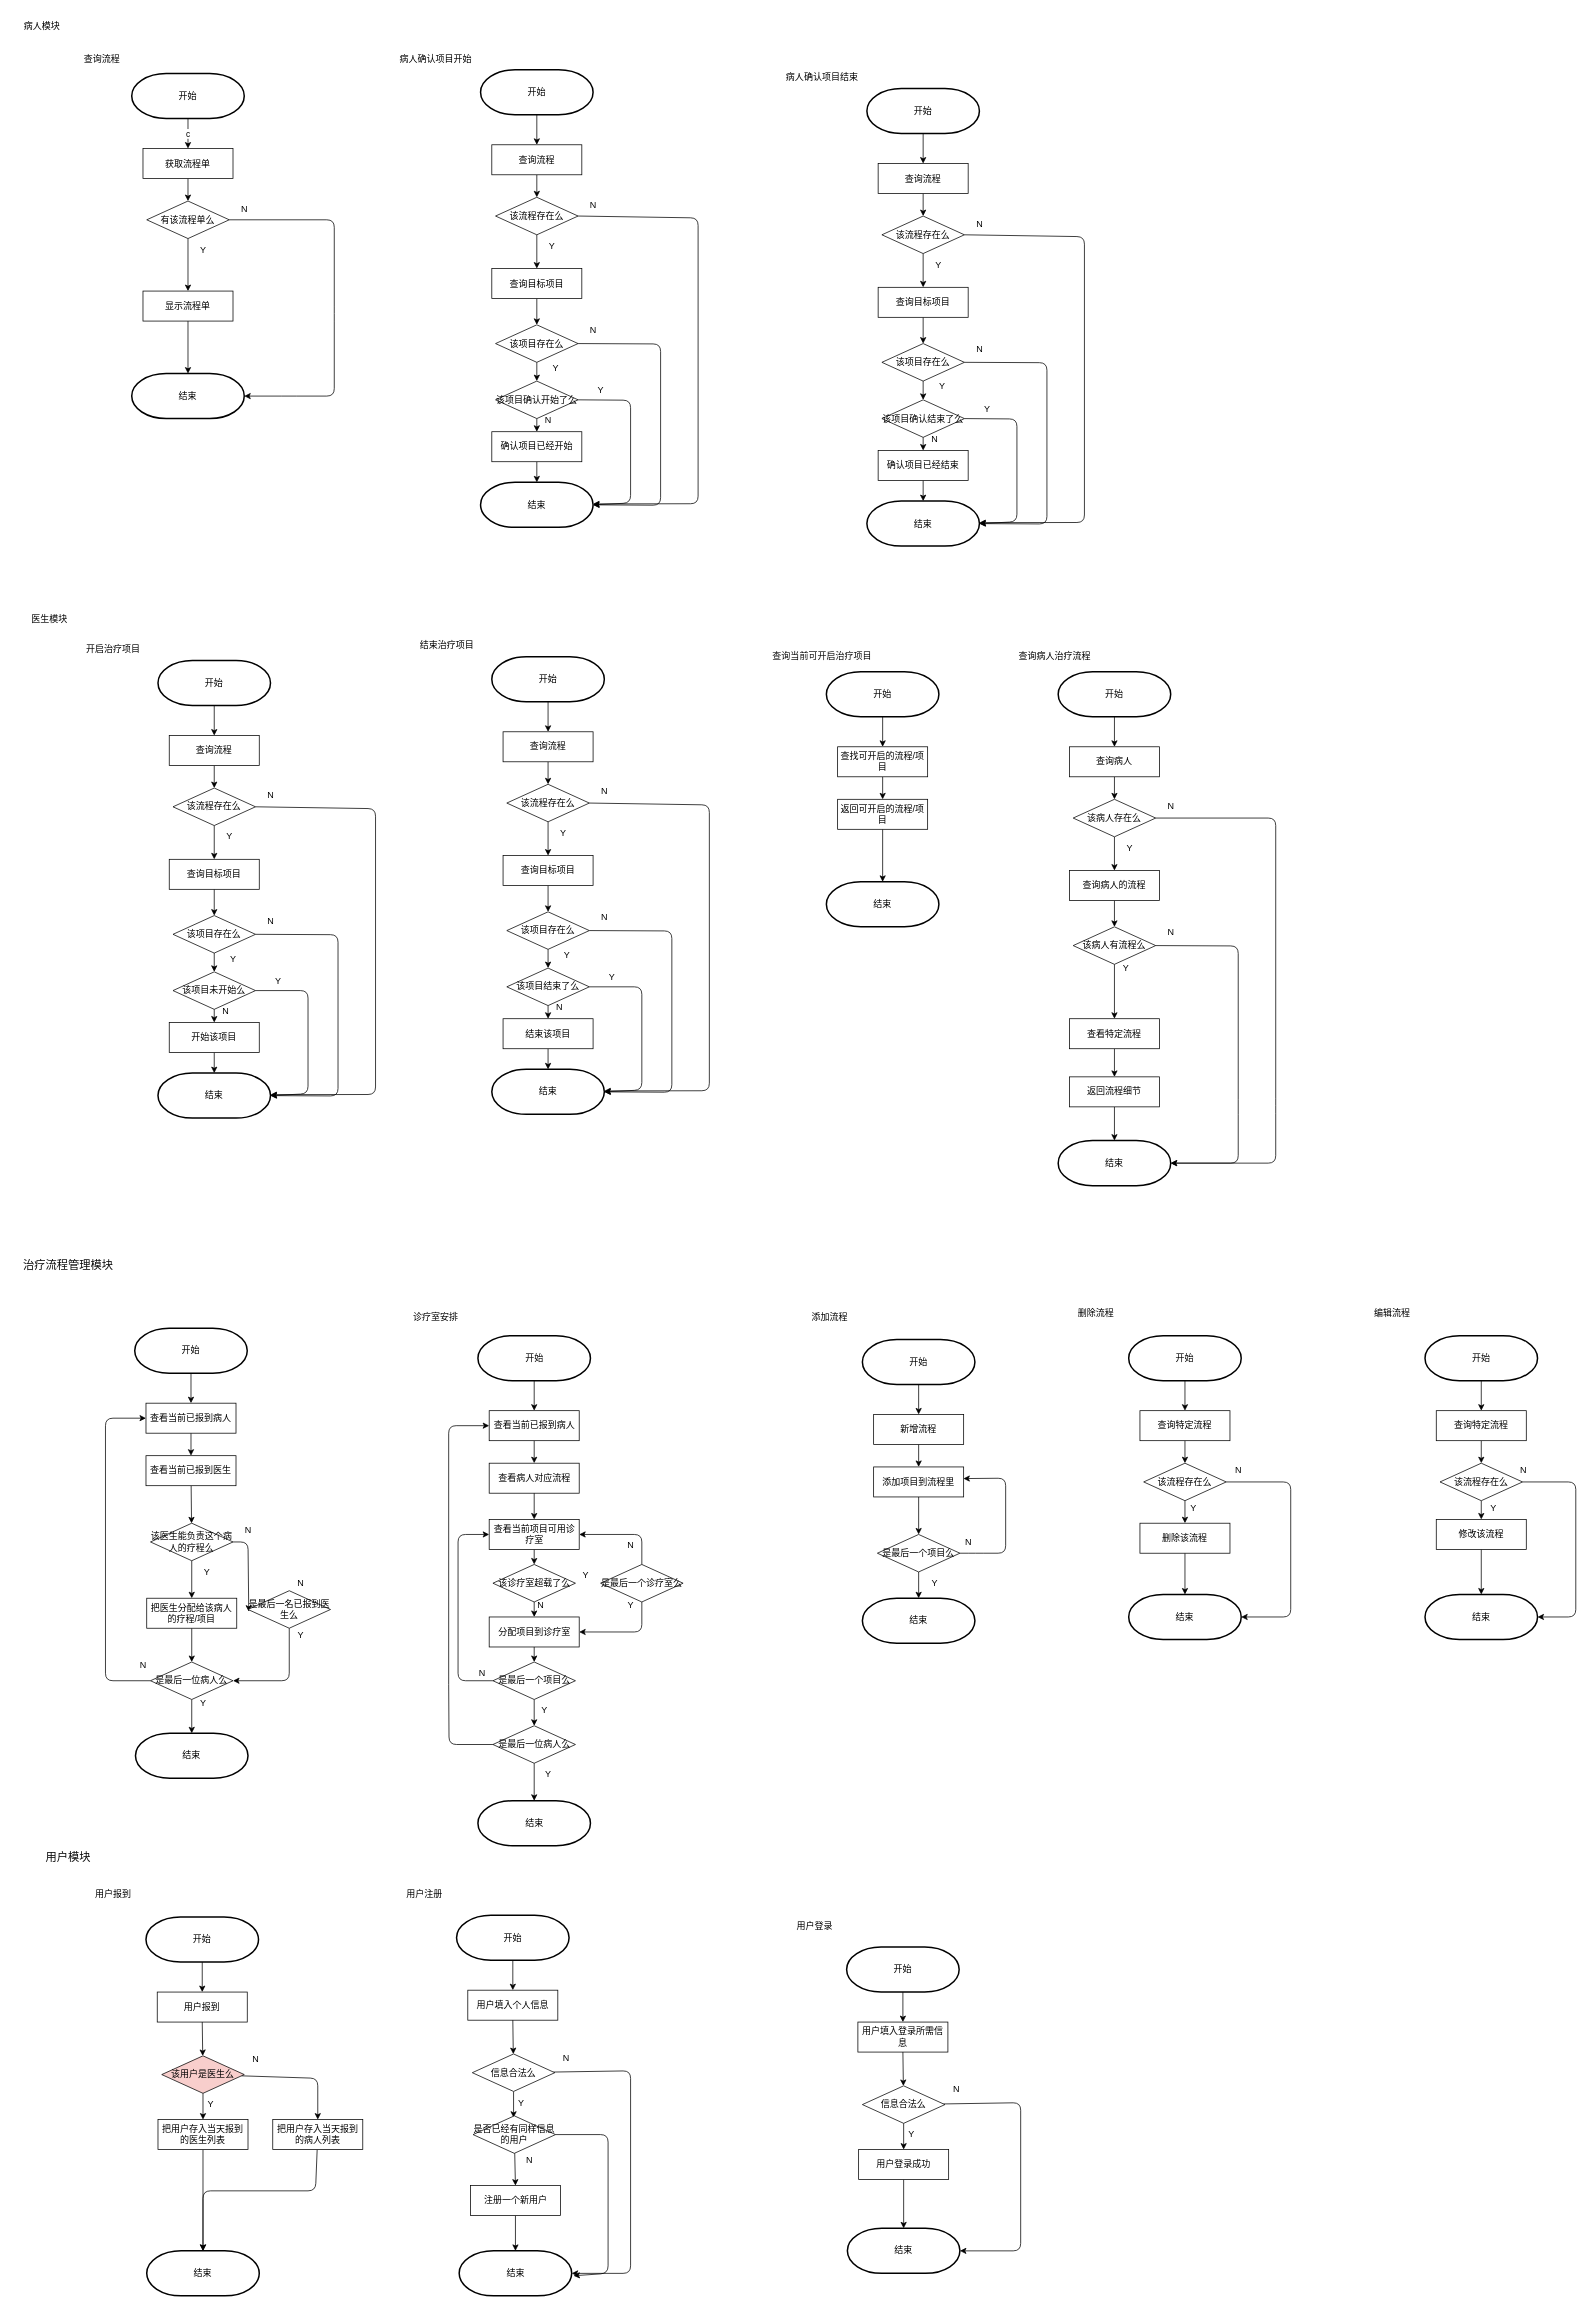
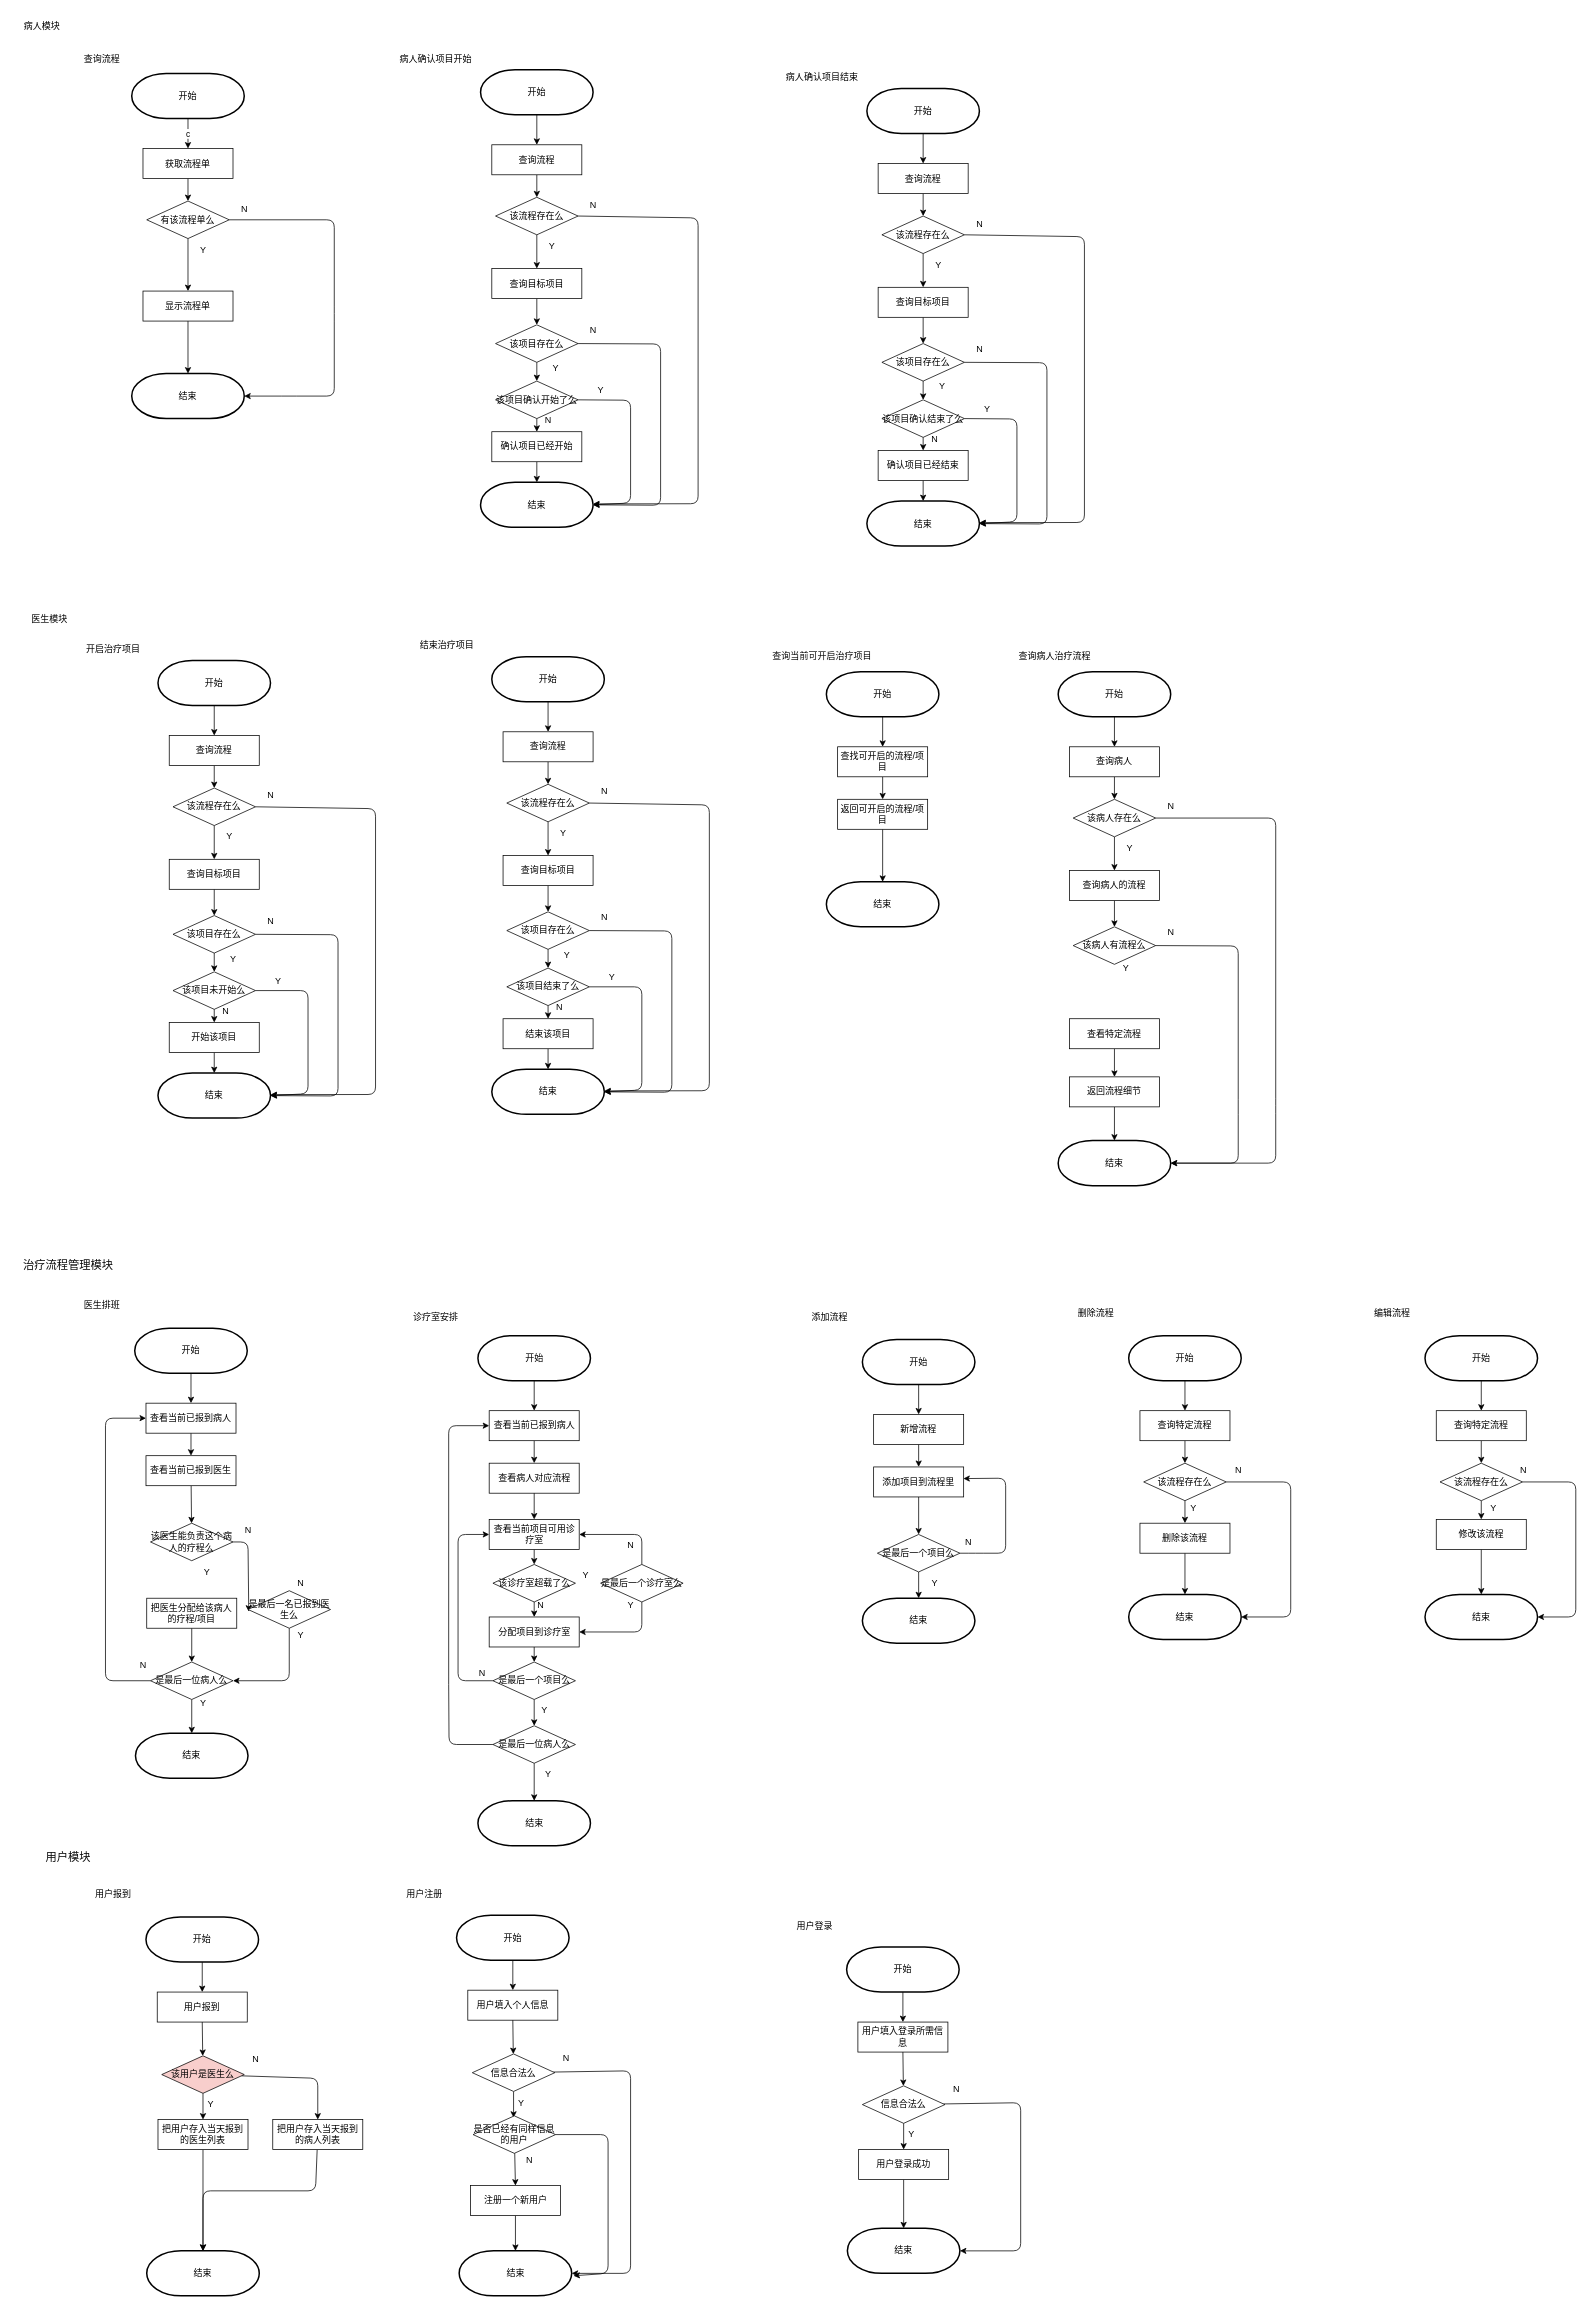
(1114, 988) -> none
none -> (102, 1305)
(192, 1577) -> none
